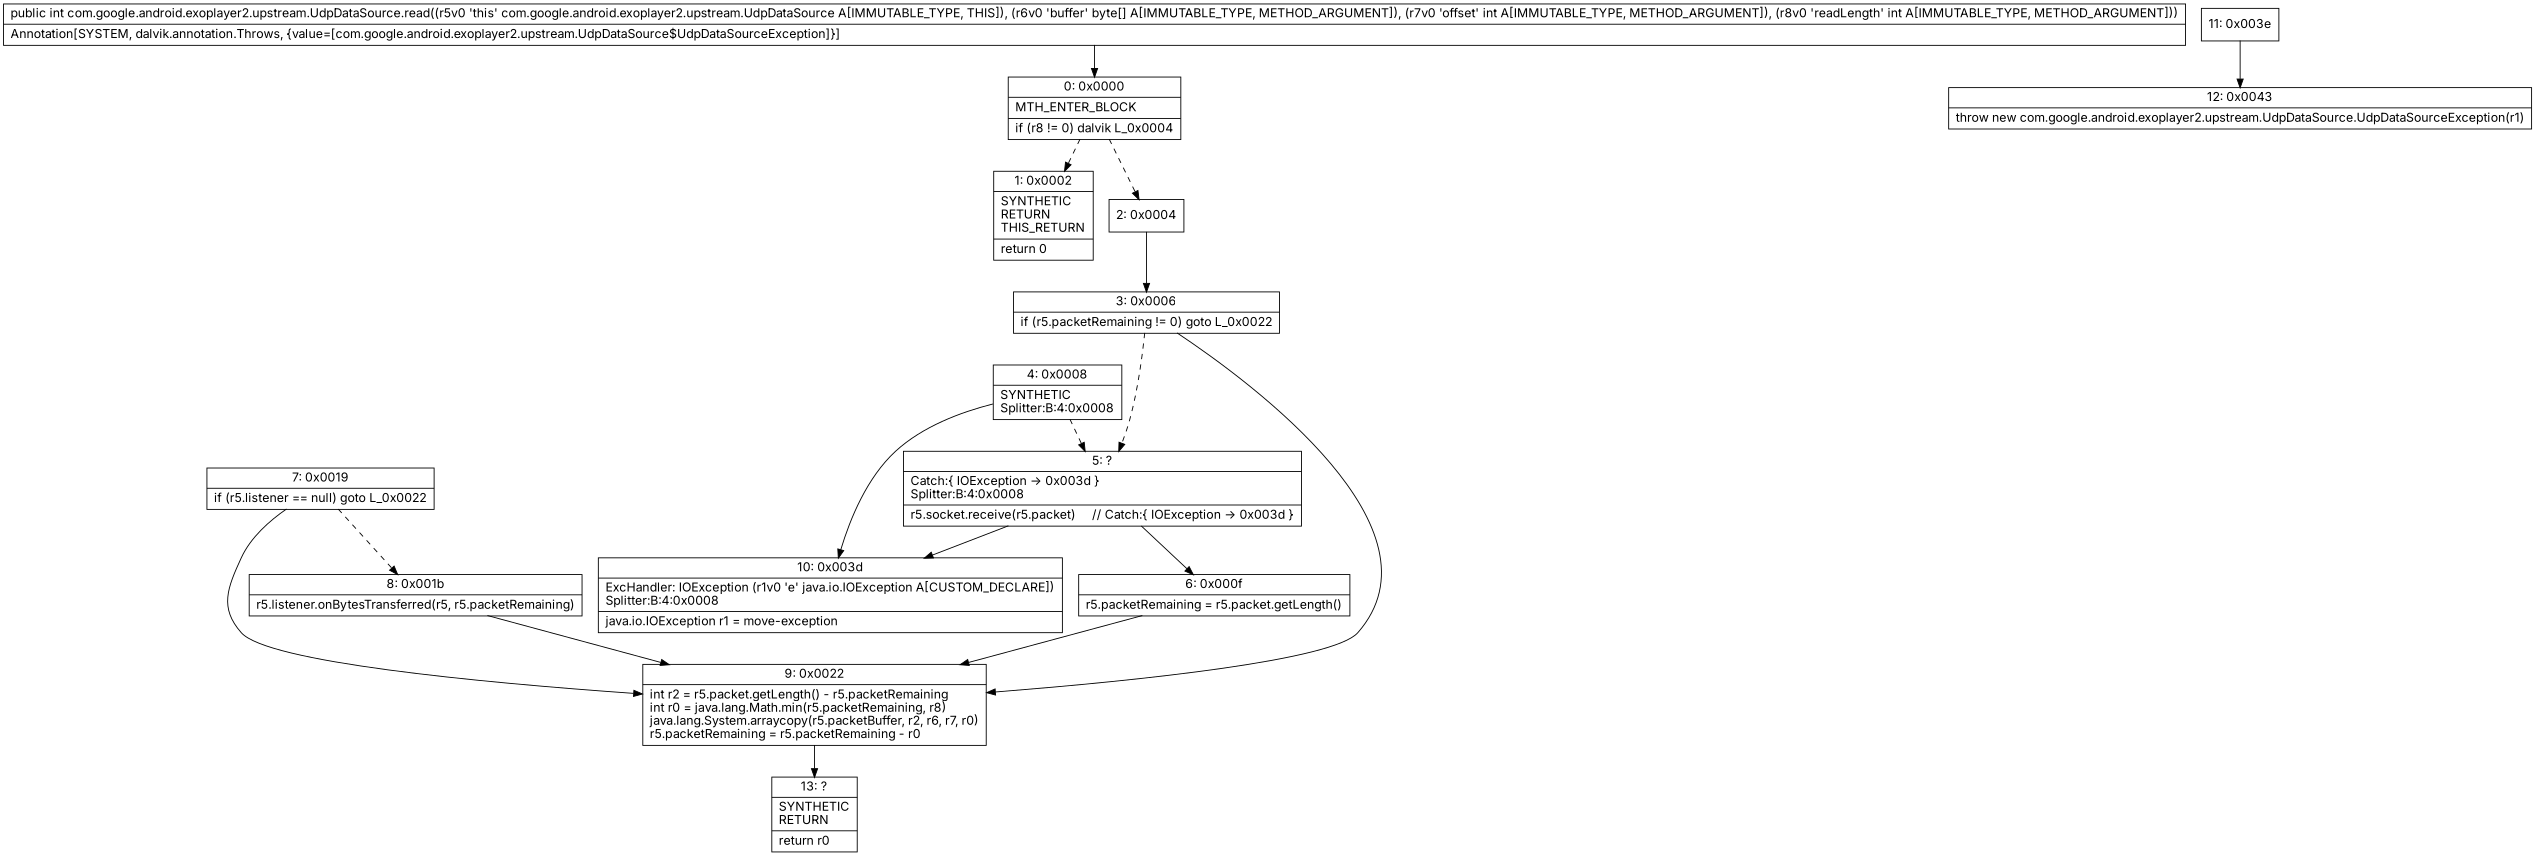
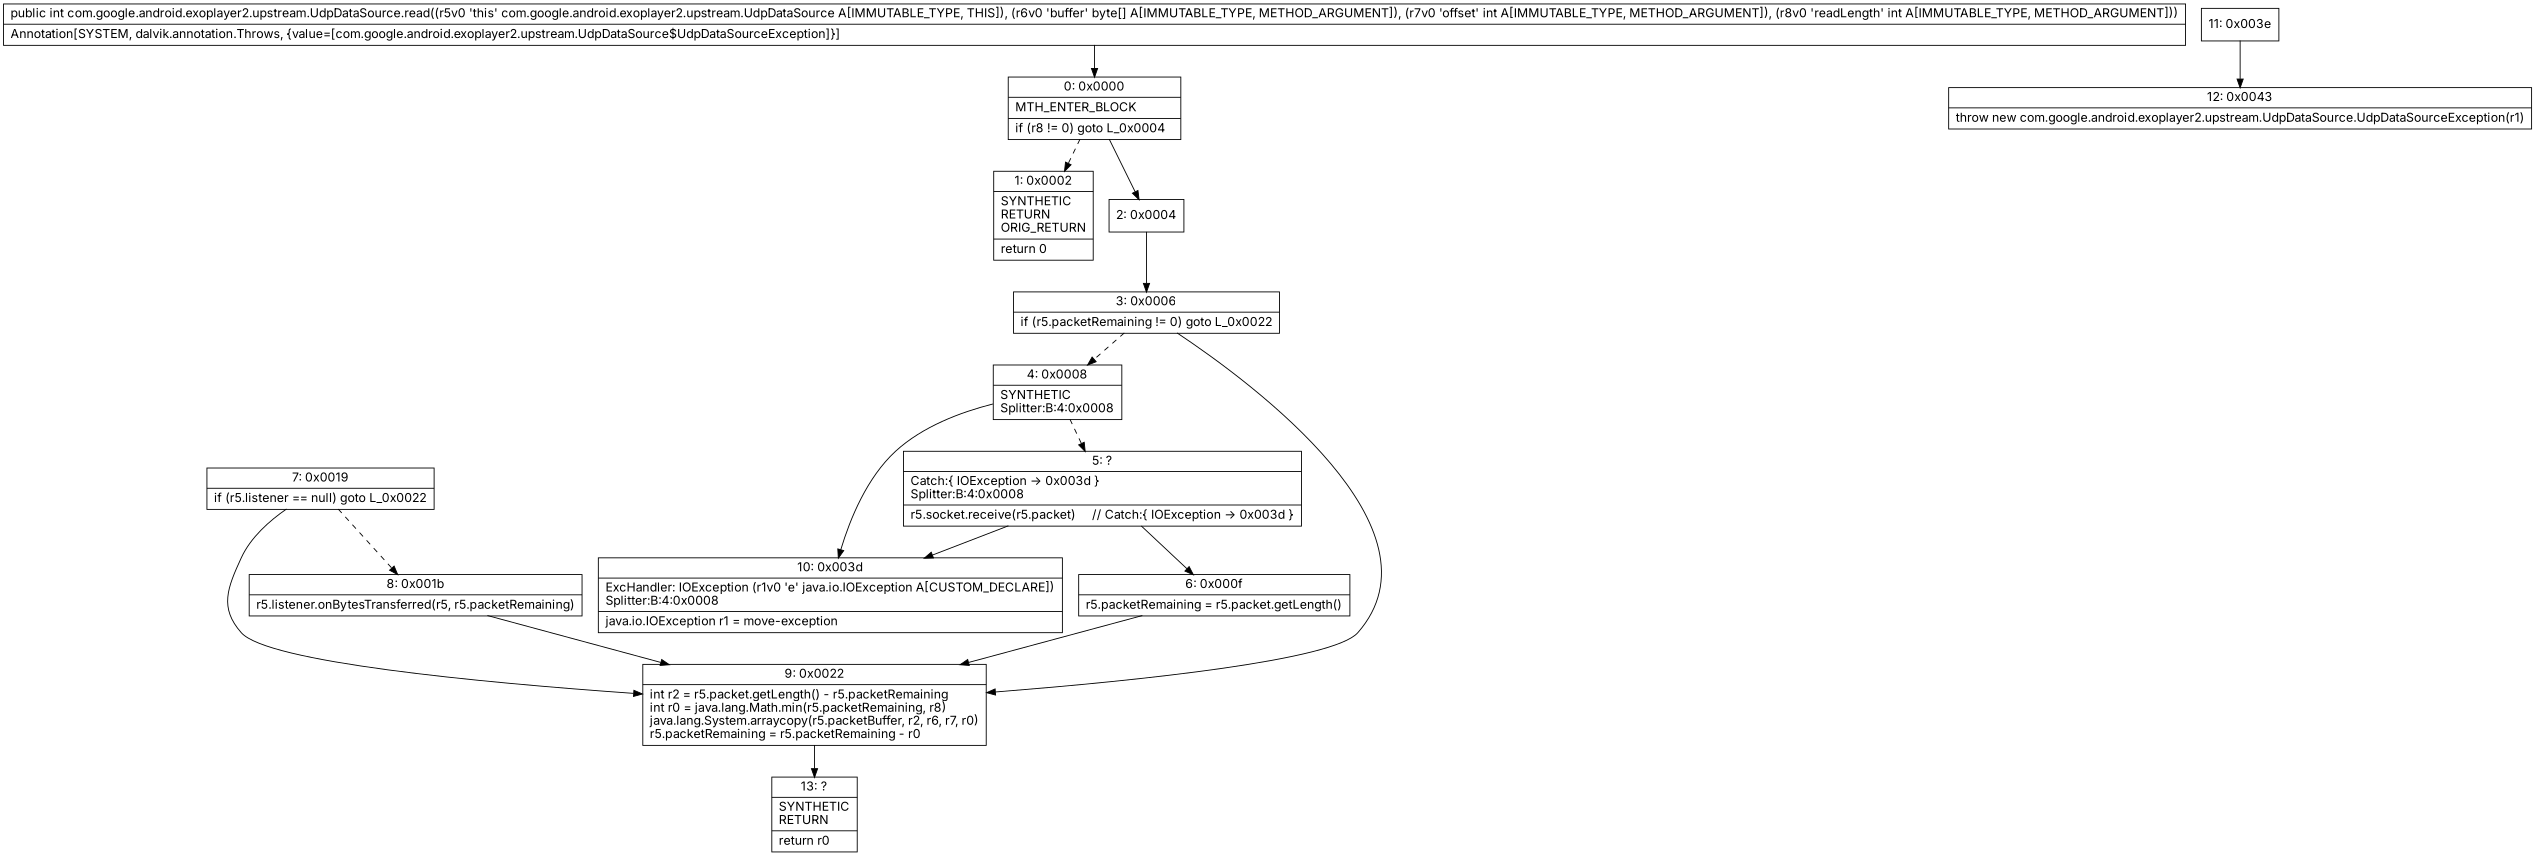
(1095, 129) -> (1091, 129)
(1122, 165) -> (1122, 165)
(1043, 228) -> (1043, 228)
(1137, 389) -> (1109, 346)
